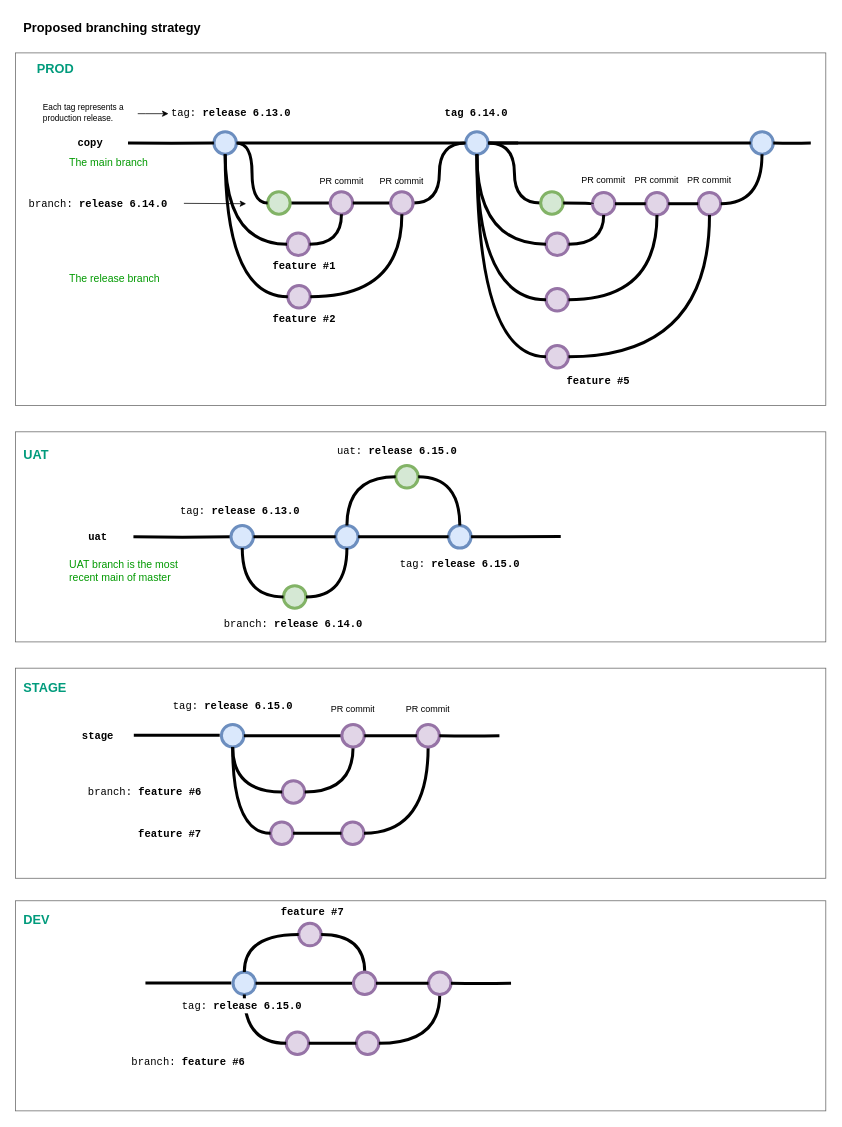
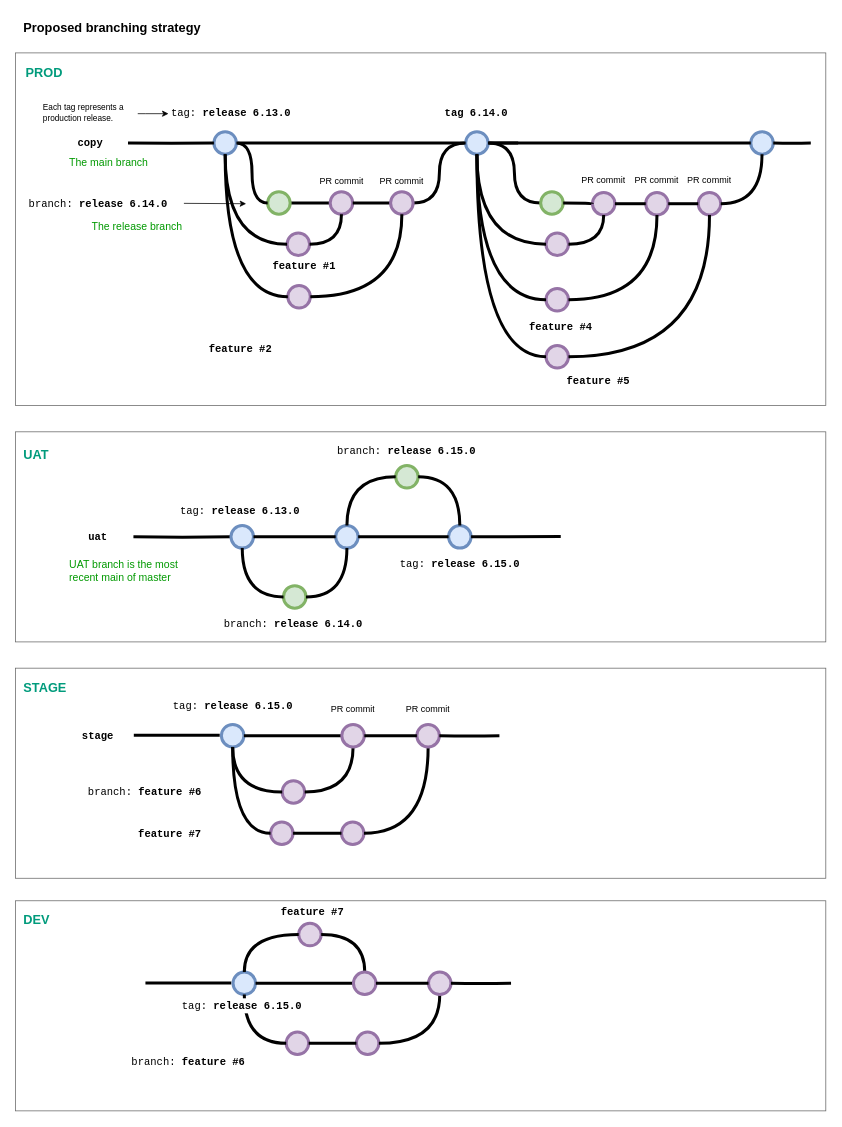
(58, 68) -> (46, 72)
(114, 278) -> (137, 225)
(304, 318) -> (241, 348)
none -> (560, 327)
(386, 450) -> (395, 450)
